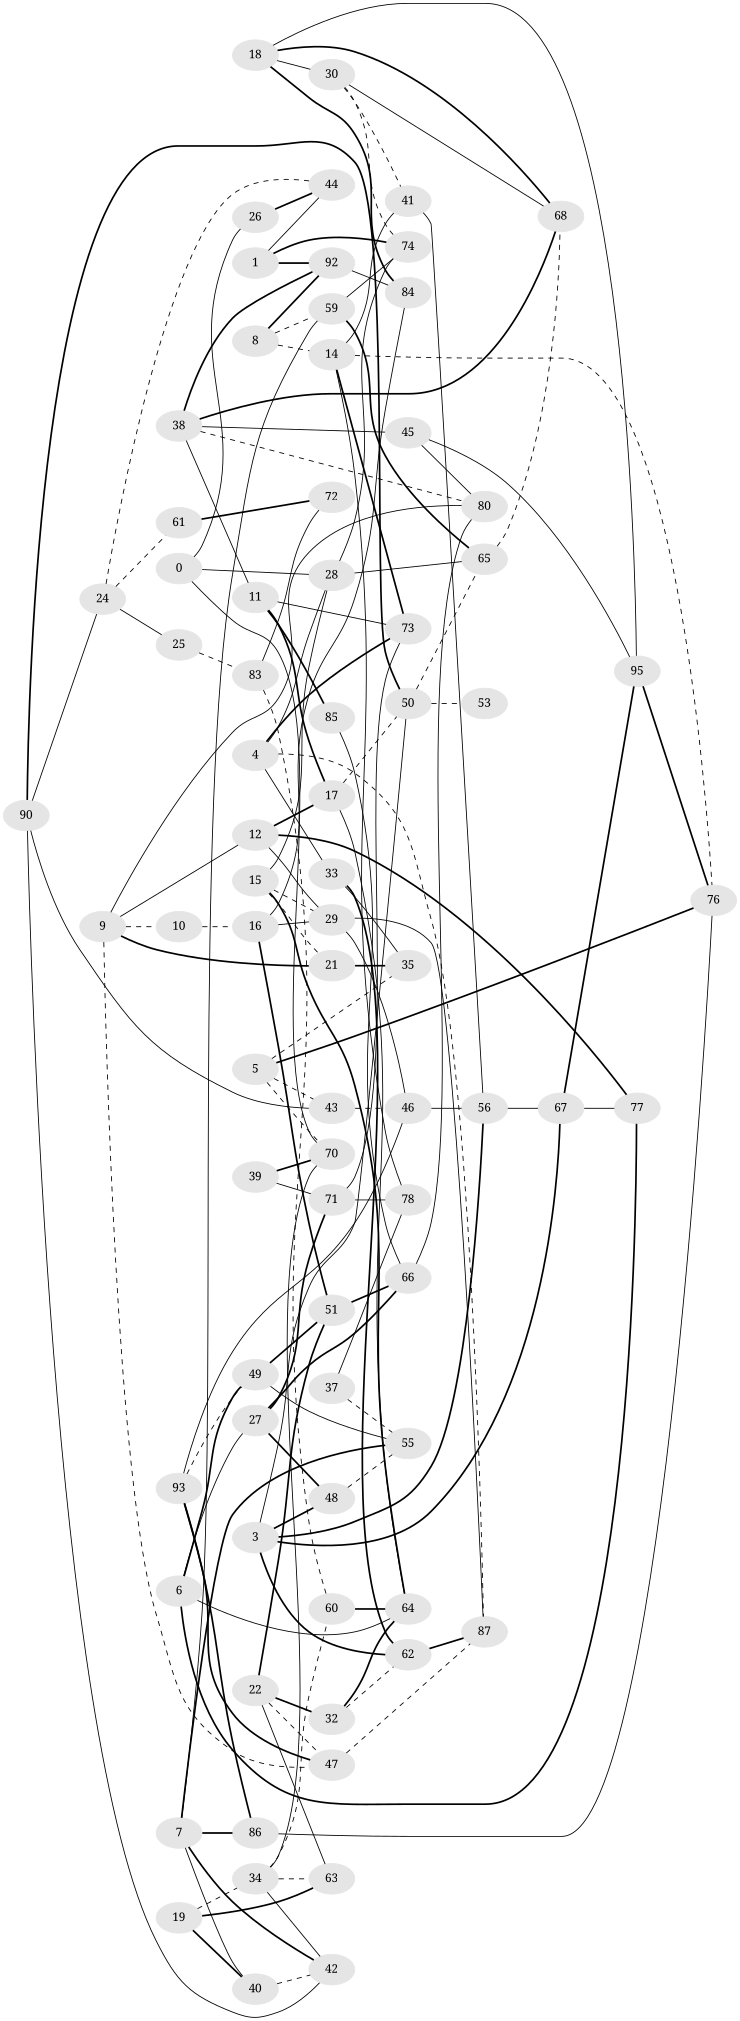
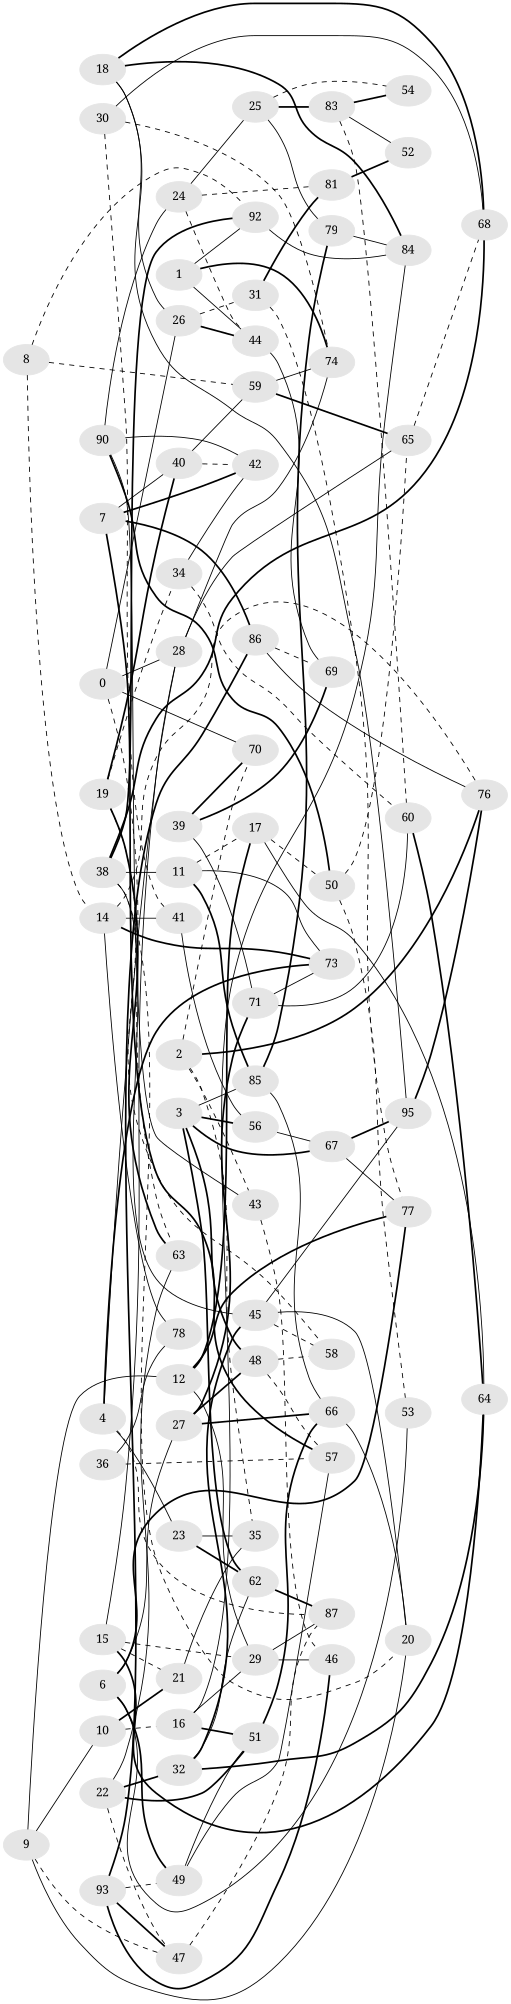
(294, 65) -> (140, 196)
none -> (408, 91)
none -> (332, 231)
(294, 263) -> (217, 246)
none -> (255, 295)
(294, 302) -> (105, 215)
(332, 497) -> (408, 153)
(485, 507) -> (408, 1640)
(179, 523) -> (332, 185)
(217, 660) -> (290, 107)
none -> (332, 672)
(298, 695) -> (216, 851)
(332, 874) -> (179, 1536)
(141, 927) -> (64, 1788)
(218, 961) -> (144, 1703)
(370, 966) -> (208, 1603)
(209, 1061) -> (217, 425)
(255, 1069) -> (179, 1055)
(447, 1108) -> none
(359, 1192) -> (217, 1097)
(370, 1200) -> (381, 953)
(277, 1300) -> (267, 1907)
(303, 1334) -> (210, 1806)
none -> (332, 1354)
(332, 1388) -> (103, 1465)
(408, 1443) -> (332, 1458)
(293, 1499) -> none
none -> (217, 1543)
(293, 1632) -> (275, 1845)
(370, 1687) -> (223, 1679)
(294, 1879) -> (137, 971)
